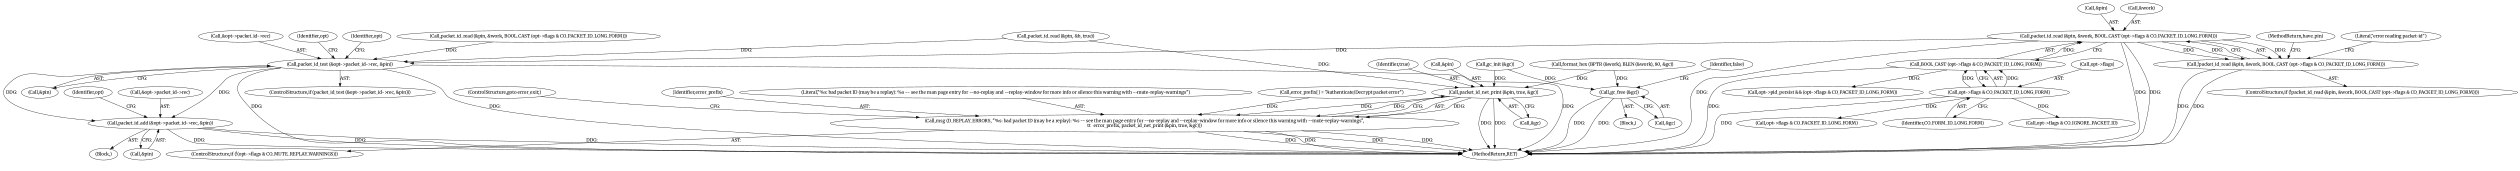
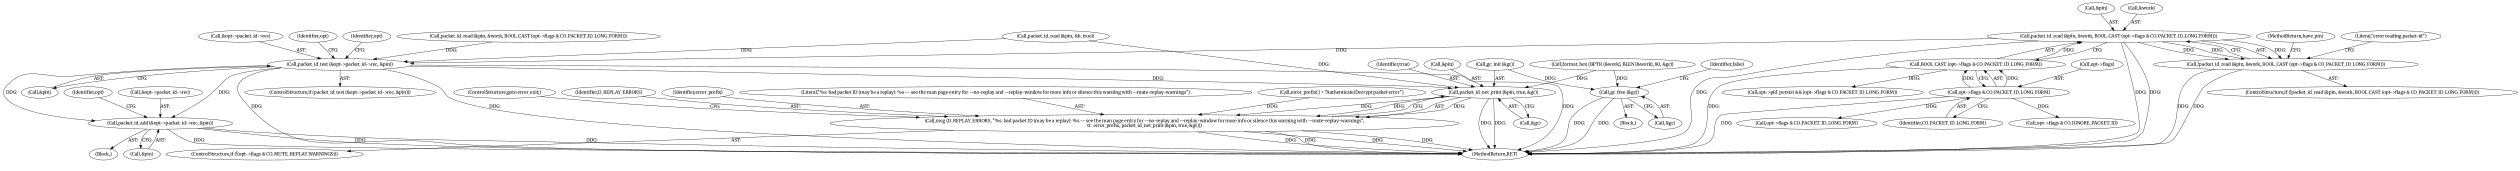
none -> (929, 76)
(1501, 78) -> (1501, 78)
none -> (609, 92)
(1943, 123) -> (1943, 123)
